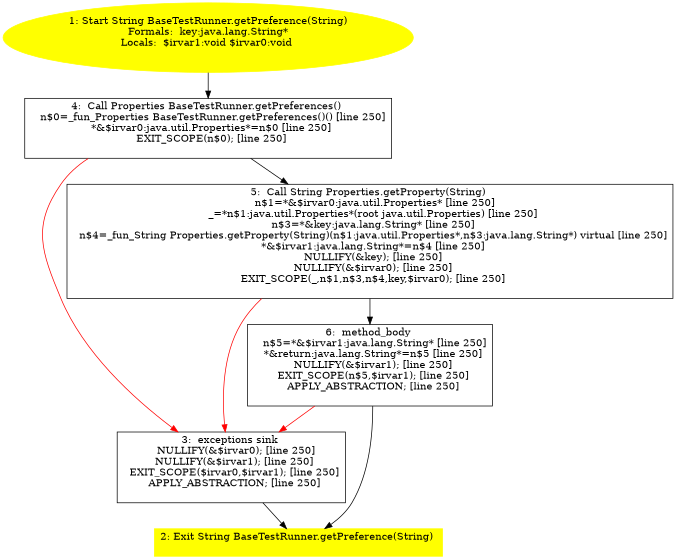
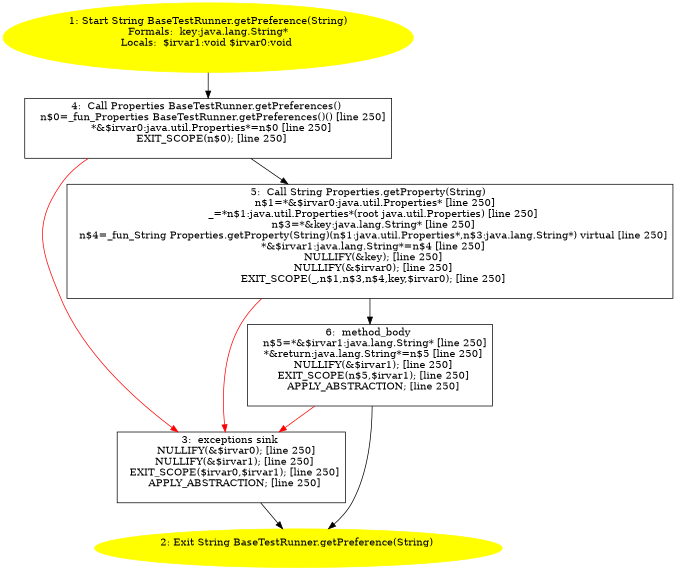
(298, 543) -> (298, 548)
